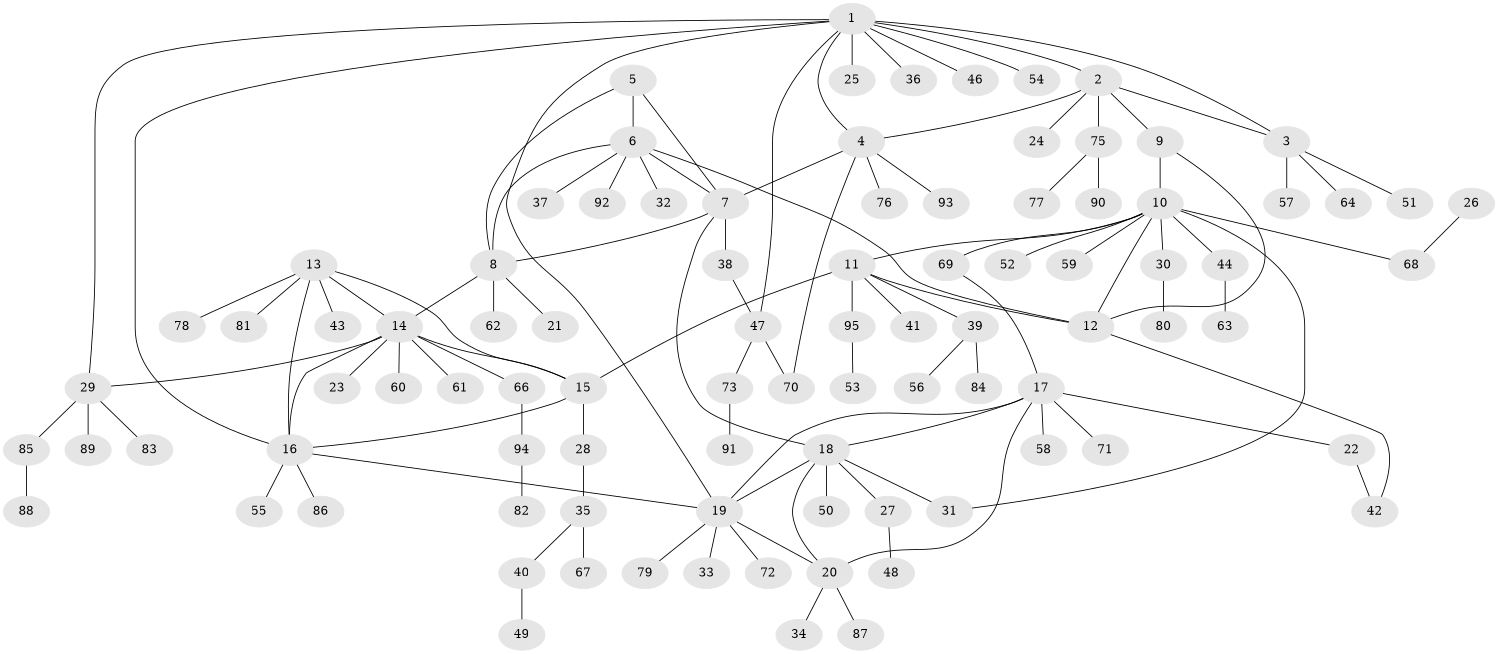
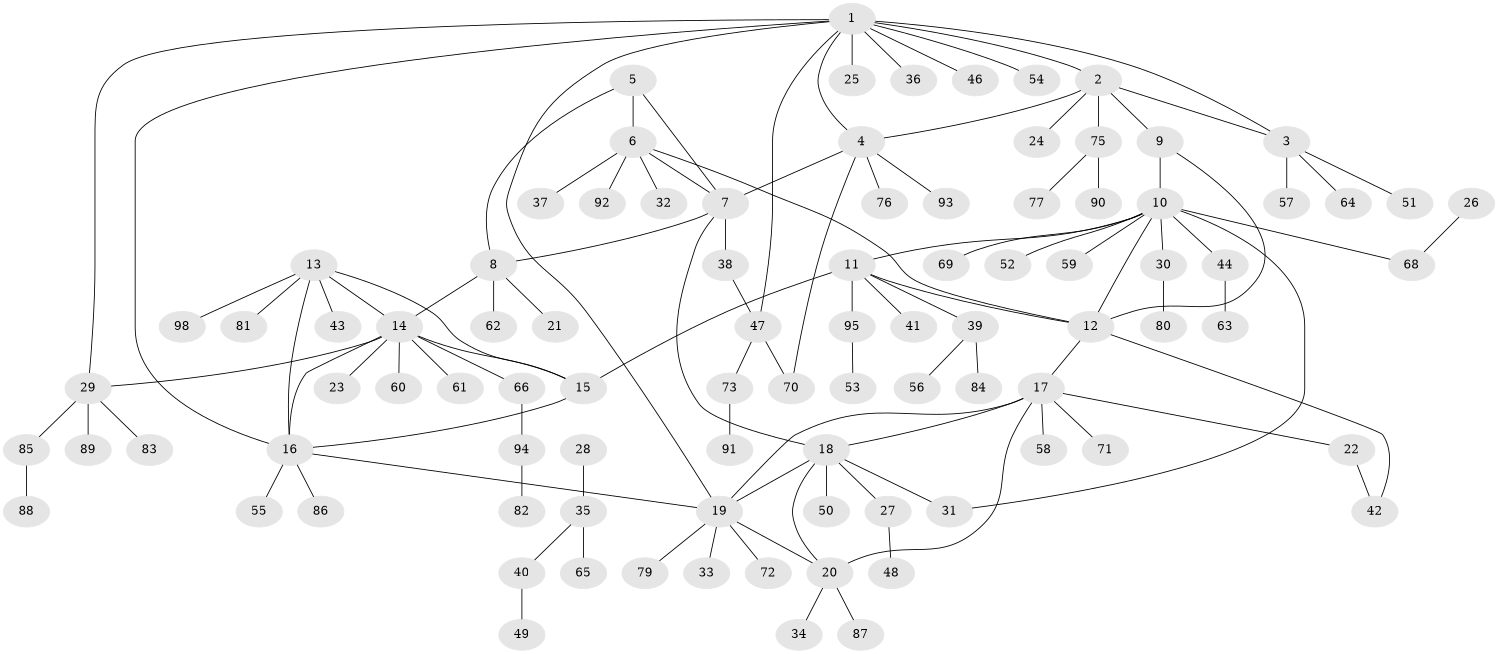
(527, 173) -> none
(1010, 317) -> (1066, 358)
(182, 327) -> (182, 327)
(583, 419) -> none
(583, 573) -> (583, 573)
